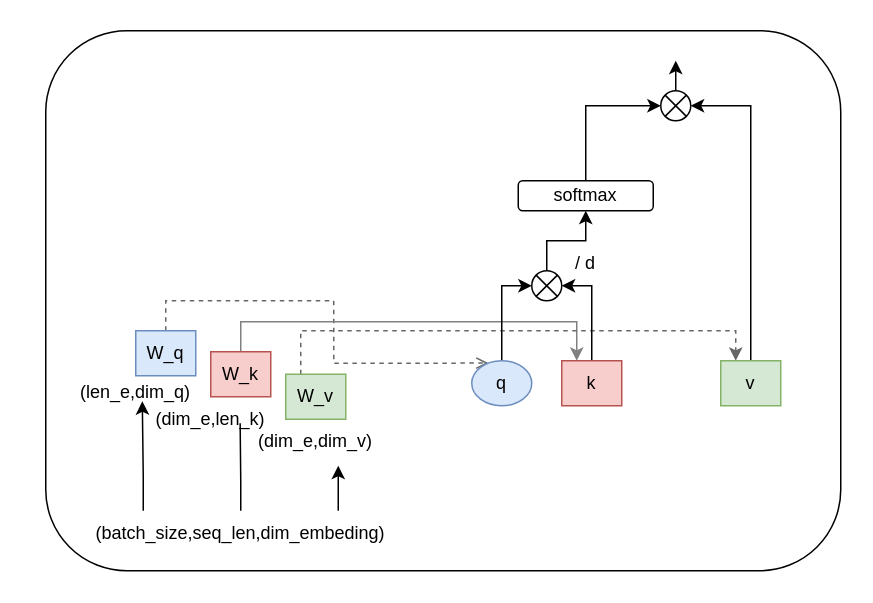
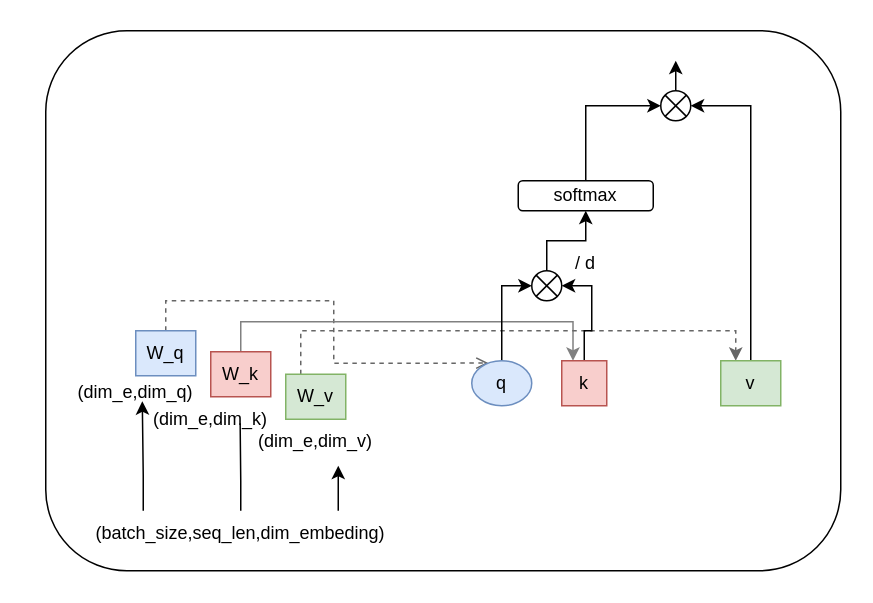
(592, 383) -> (584, 383)
(136, 392) -> (136, 392)
(211, 419) -> (211, 419)
